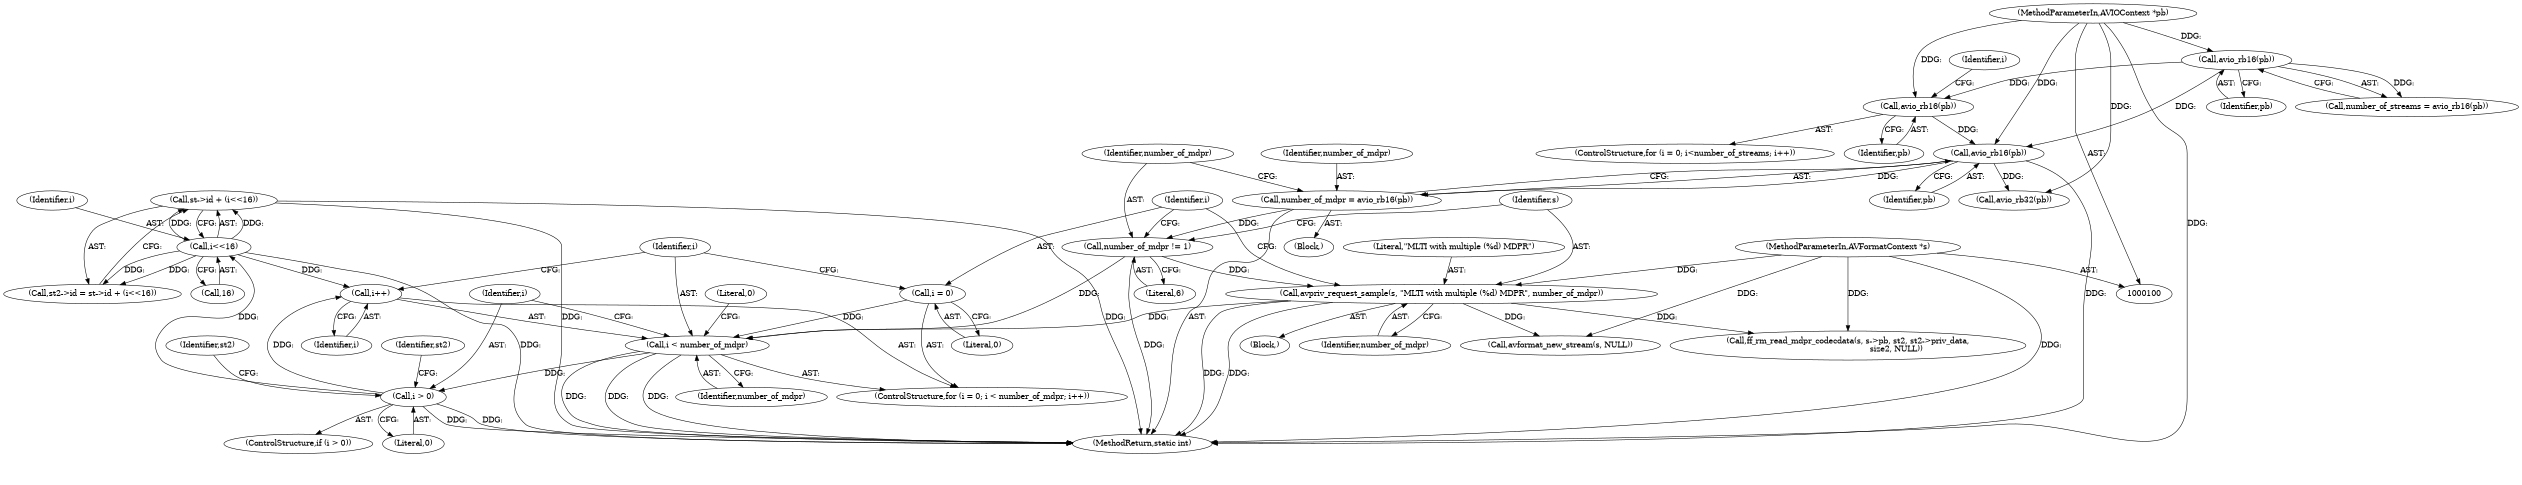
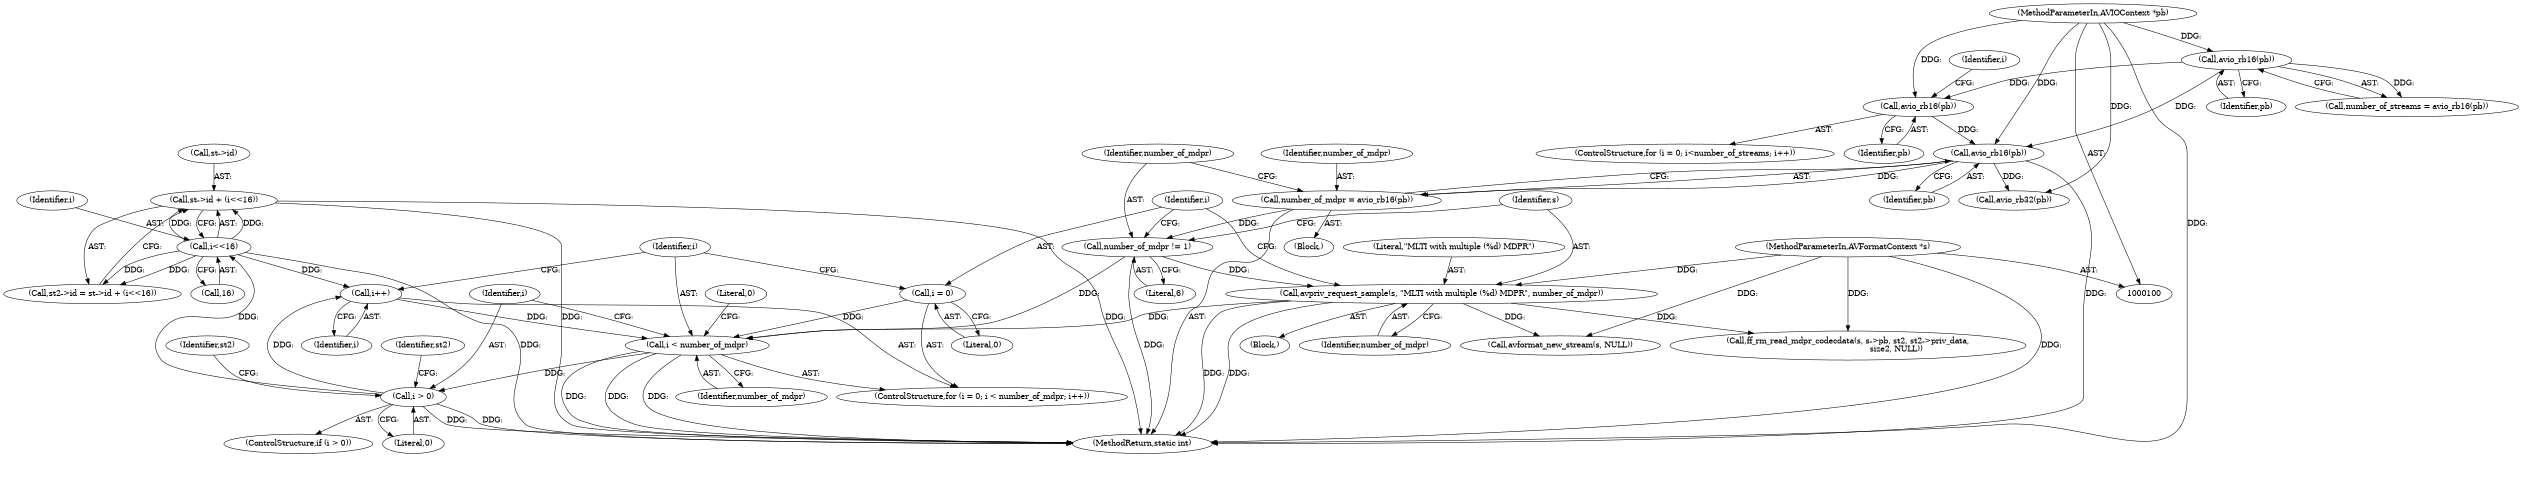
none -> (214, 154)
(538, 317) -> (538, 317)
